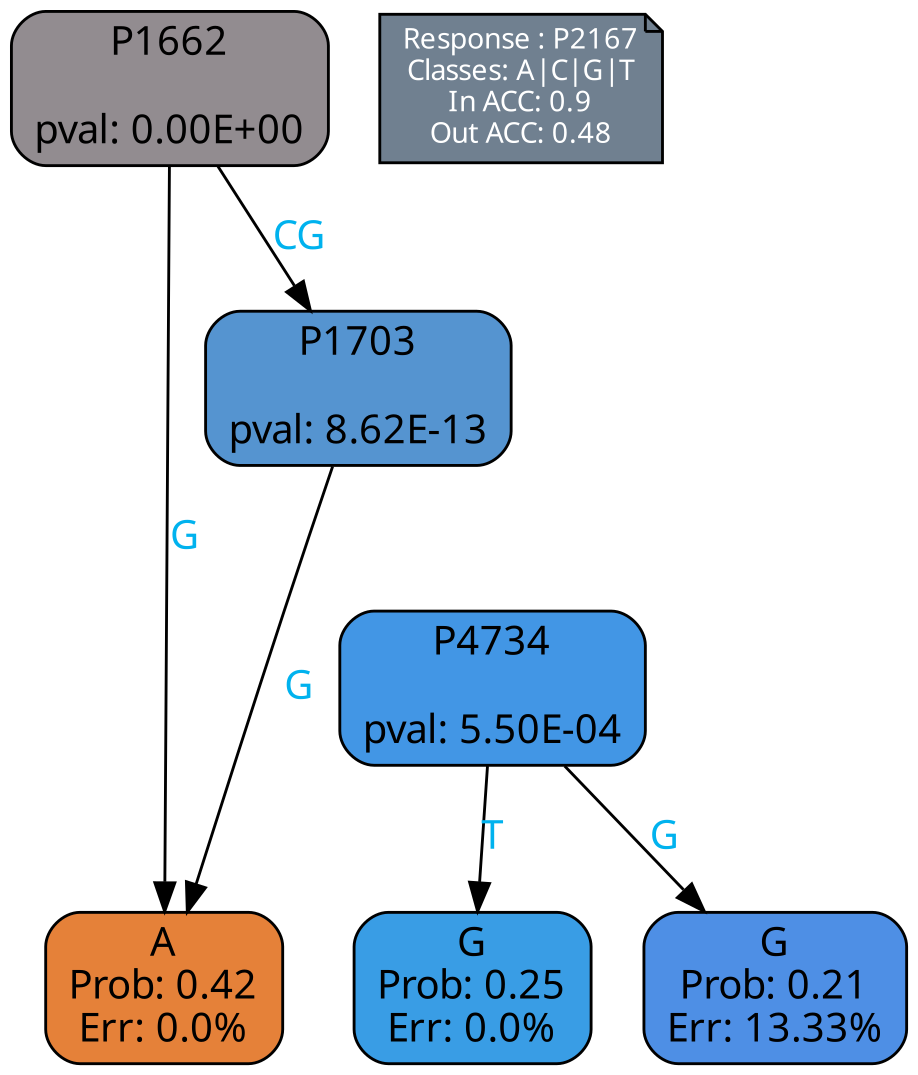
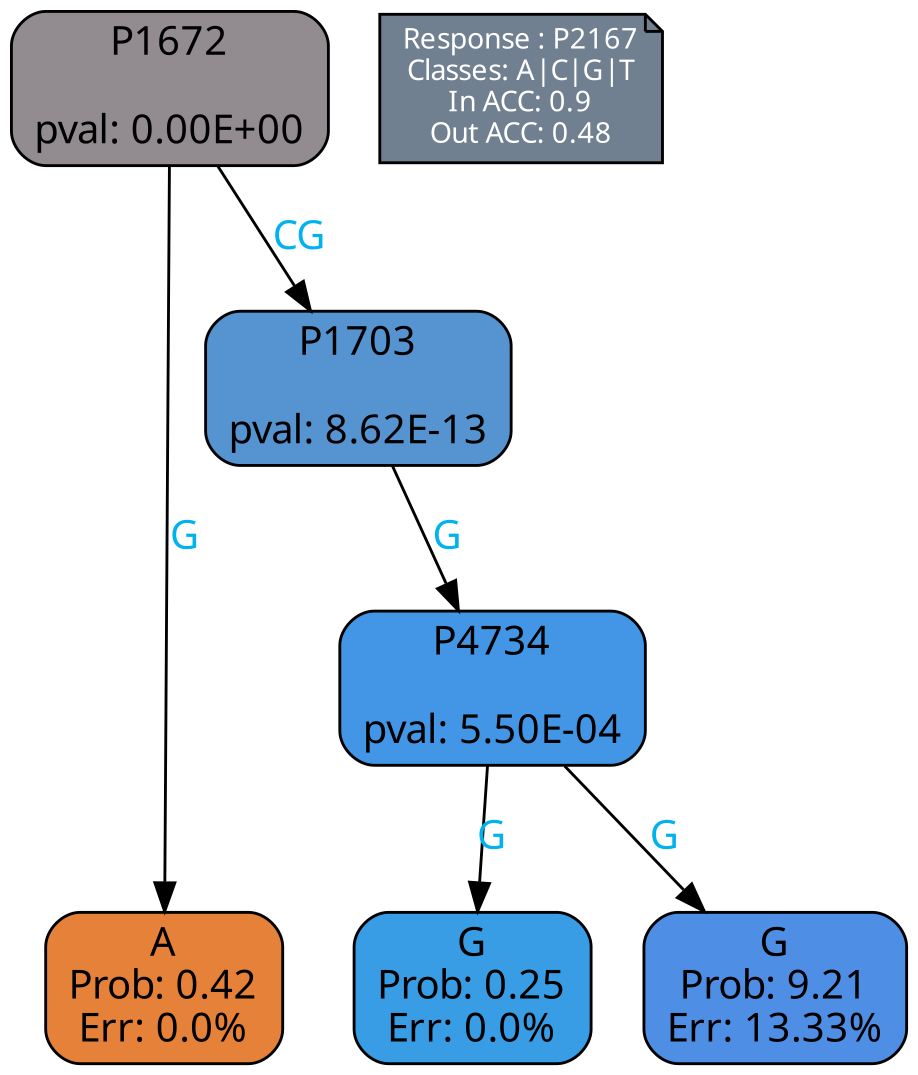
(170, 89) -> (170, 89)
(263, 675) -> (419, 525)
(493, 838) -> (493, 838)
(775, 988) -> (775, 988)
